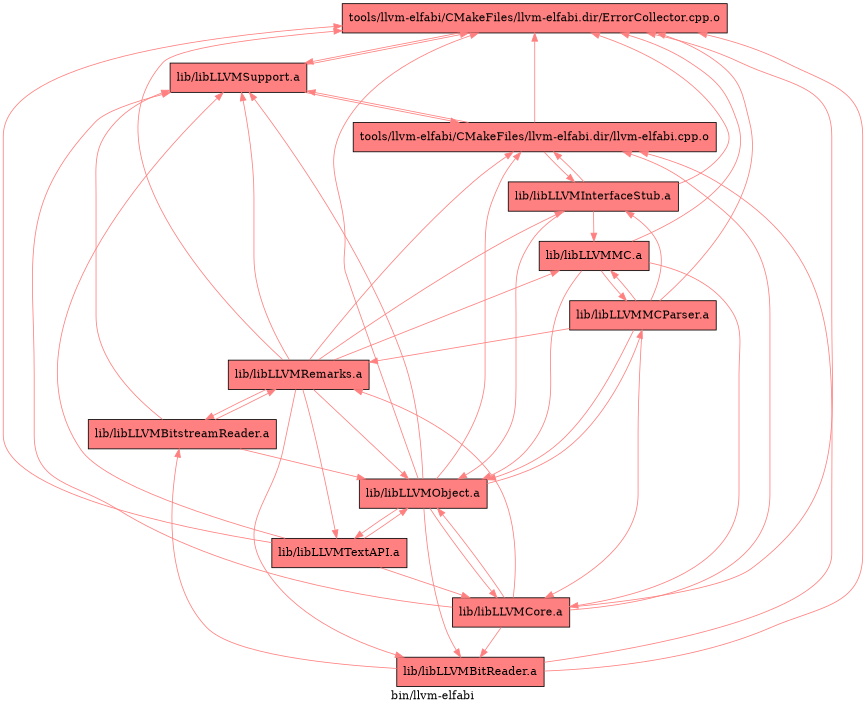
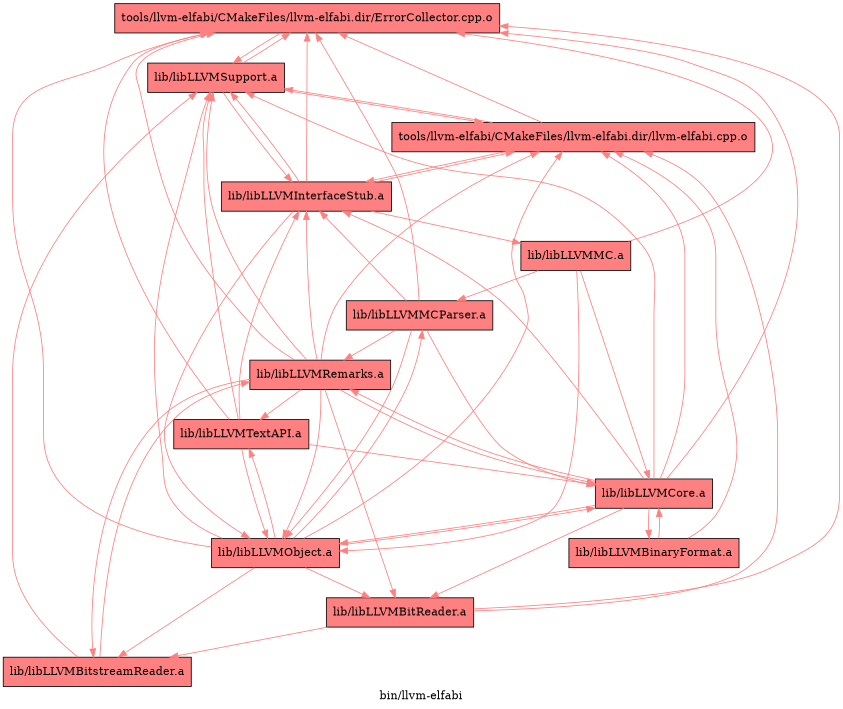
none -> (254, 135)
none -> (269, 140)
(626, 289) -> none
none -> (254, 316)
(443, 317) -> (459, 447)
none -> (520, 320)
(299, 463) -> (190, 610)
none -> (654, 553)
